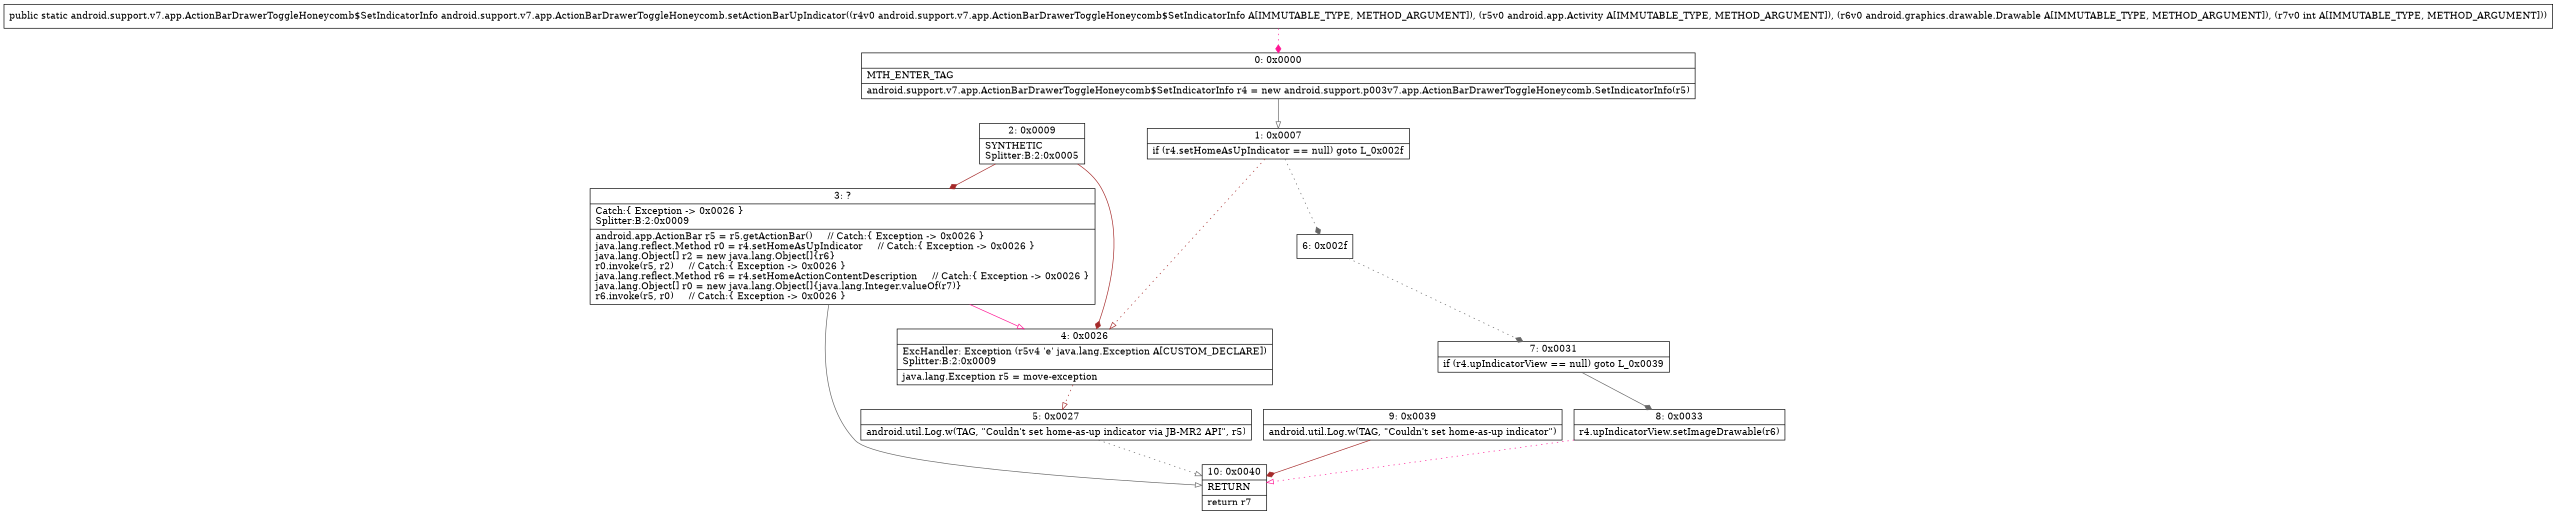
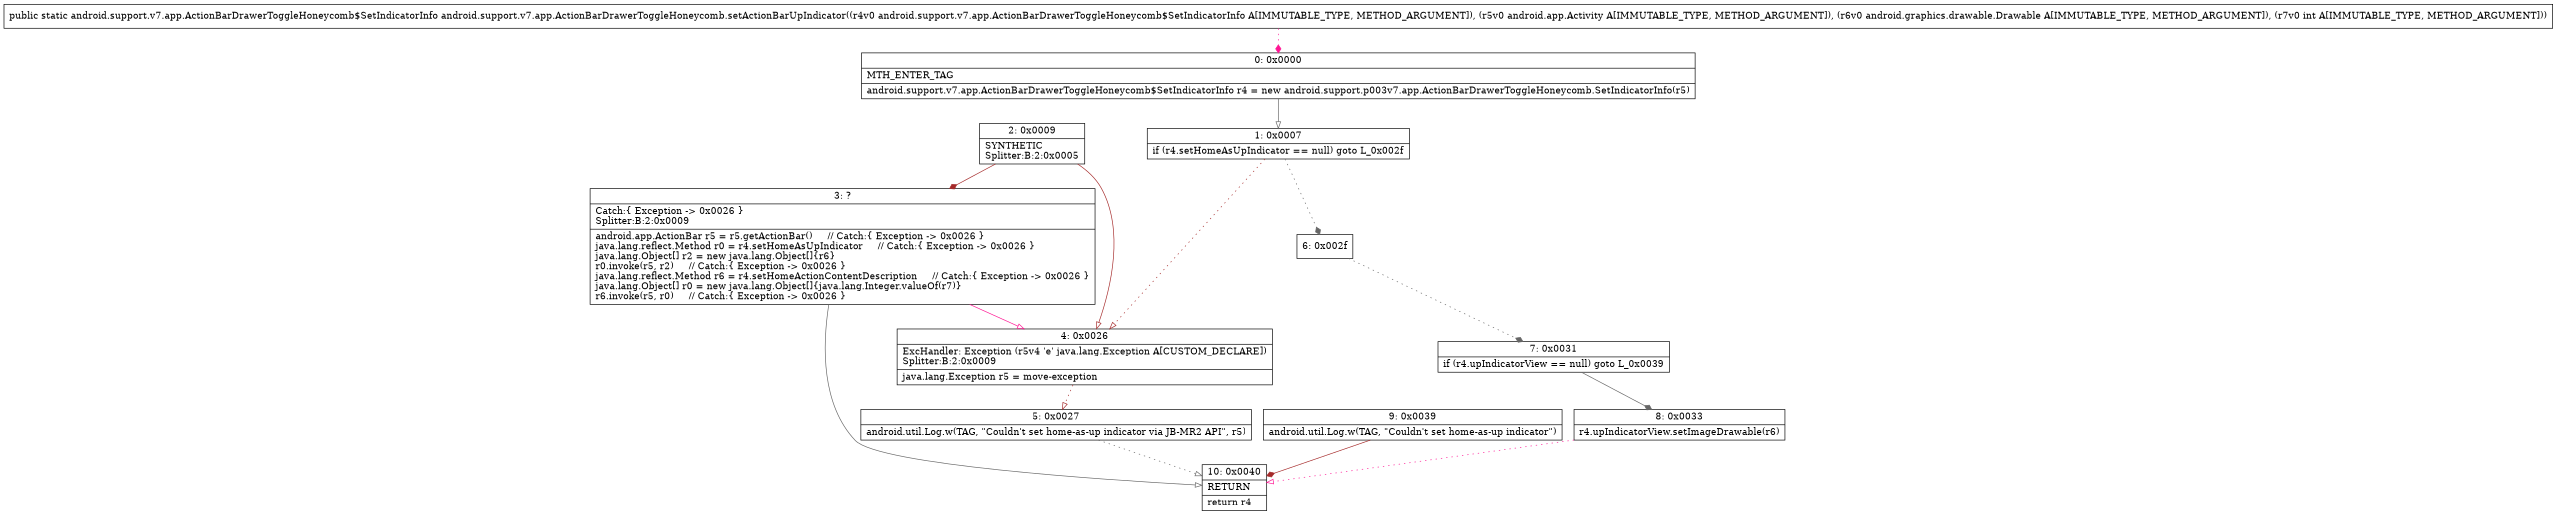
(1114, 238) -> (1114, 238)
(1230, 503) -> (1230, 503)
